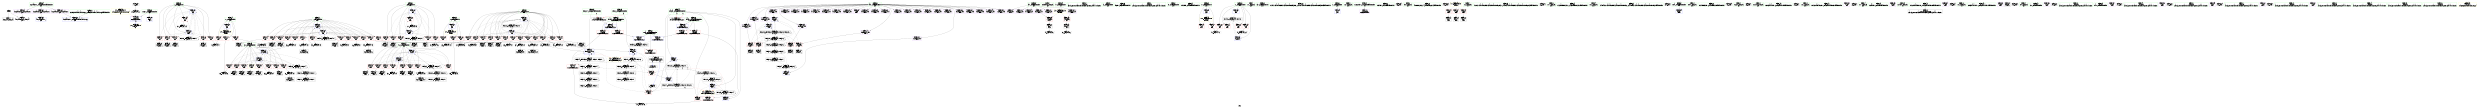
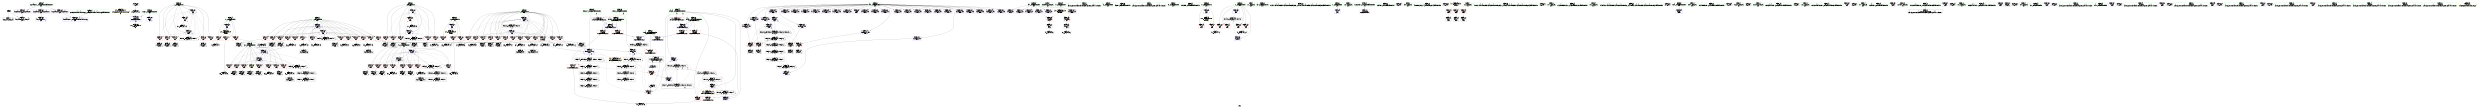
(543, 40) -> (543, 40)
